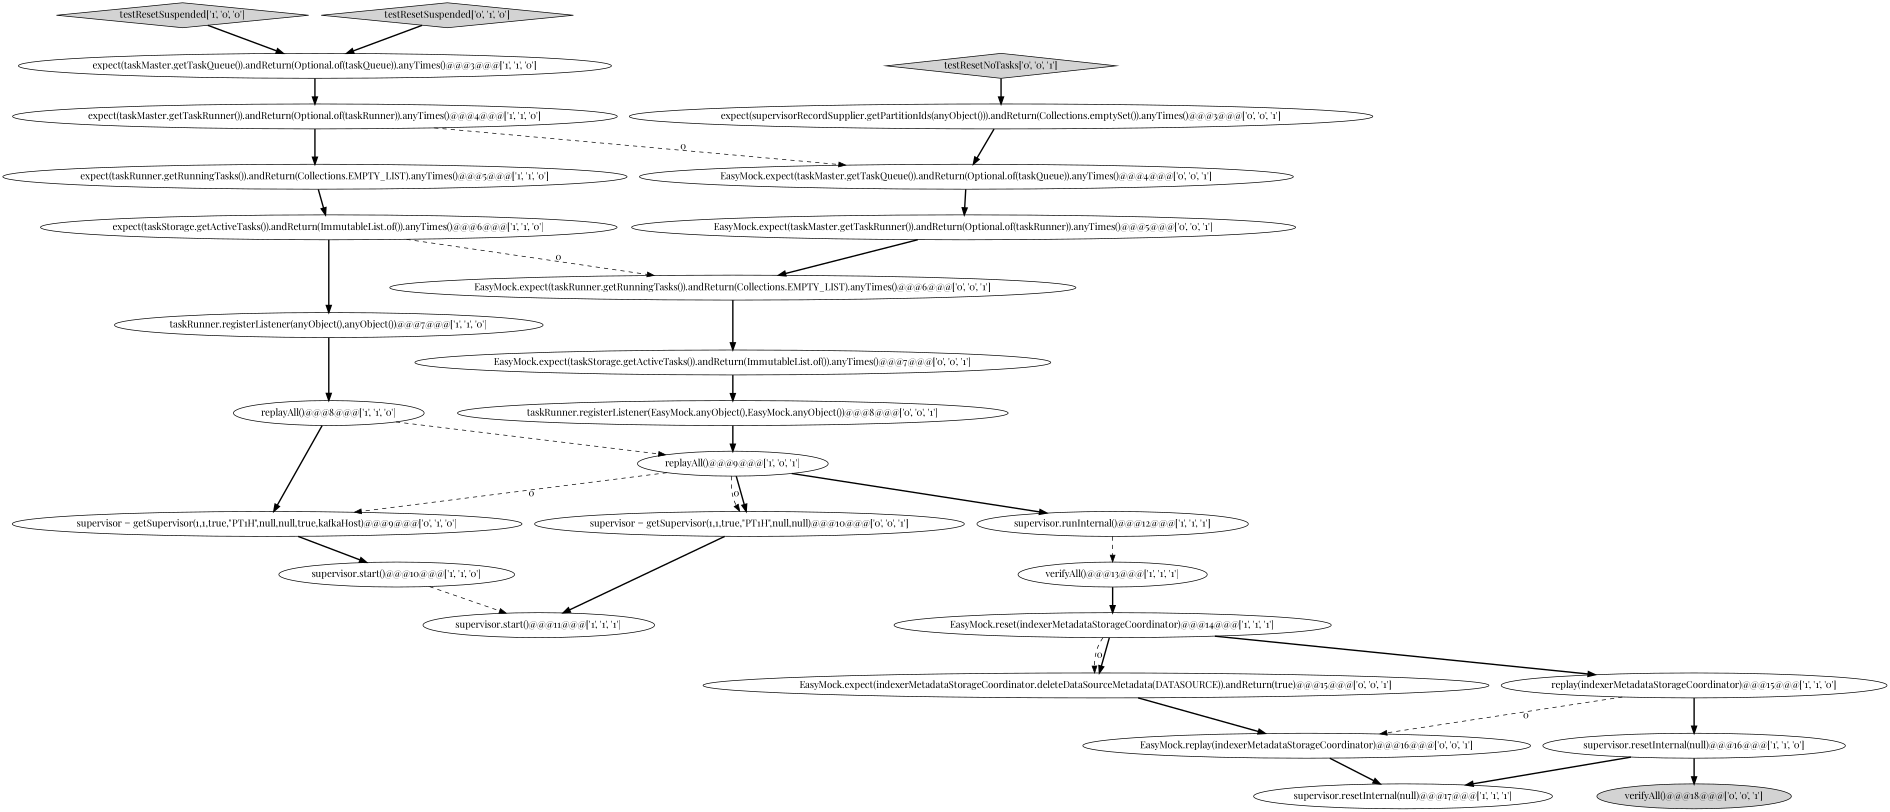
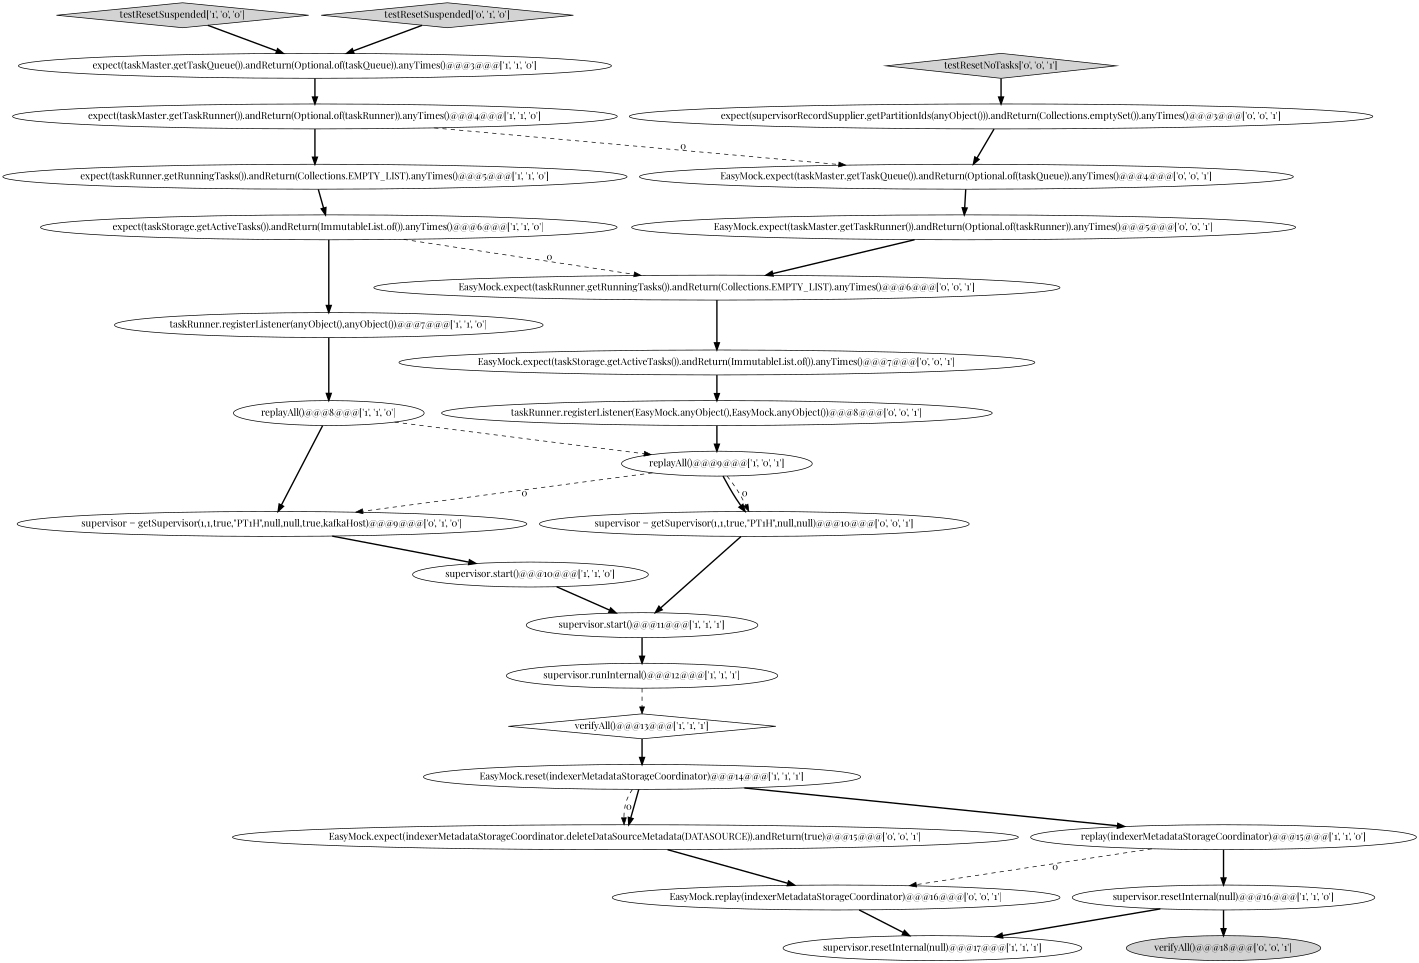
(916, 493) -> (642, 647)
(1113, 575) -> (642, 726)
(465, 599) -> (583, 598)
